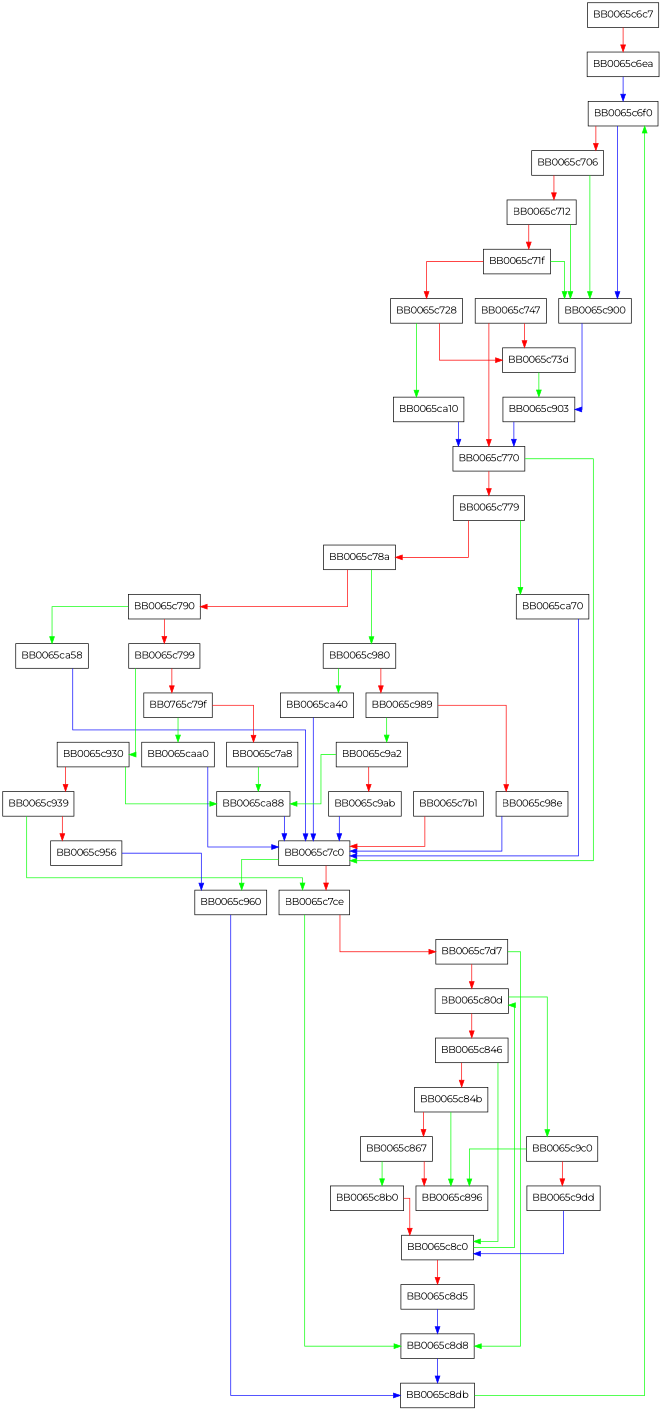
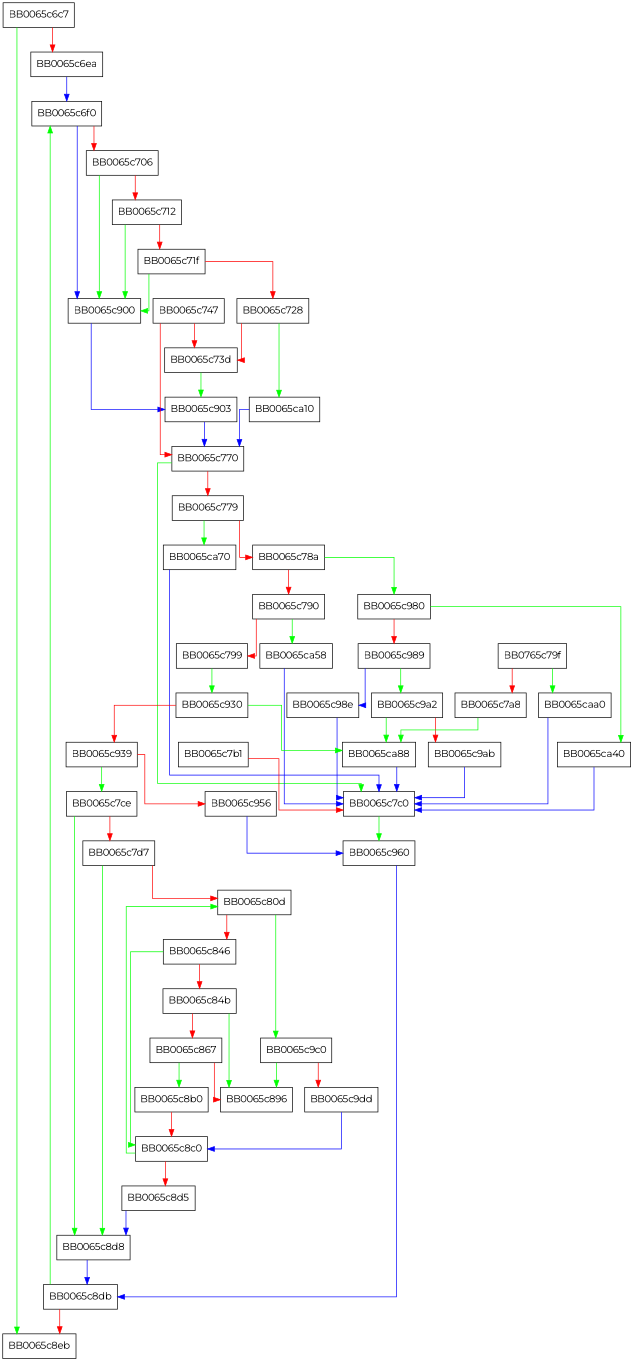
(172, 677) -> none
(506, 711) -> (365, 687)
(326, 874) -> none
none -> (39, 1346)
